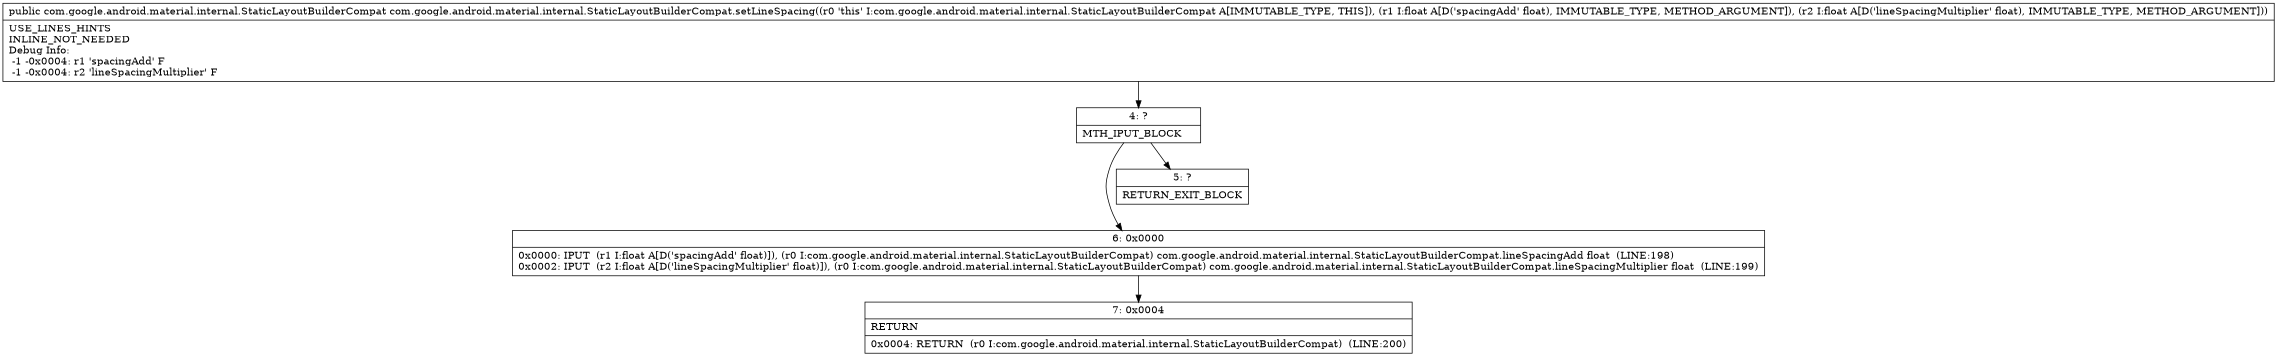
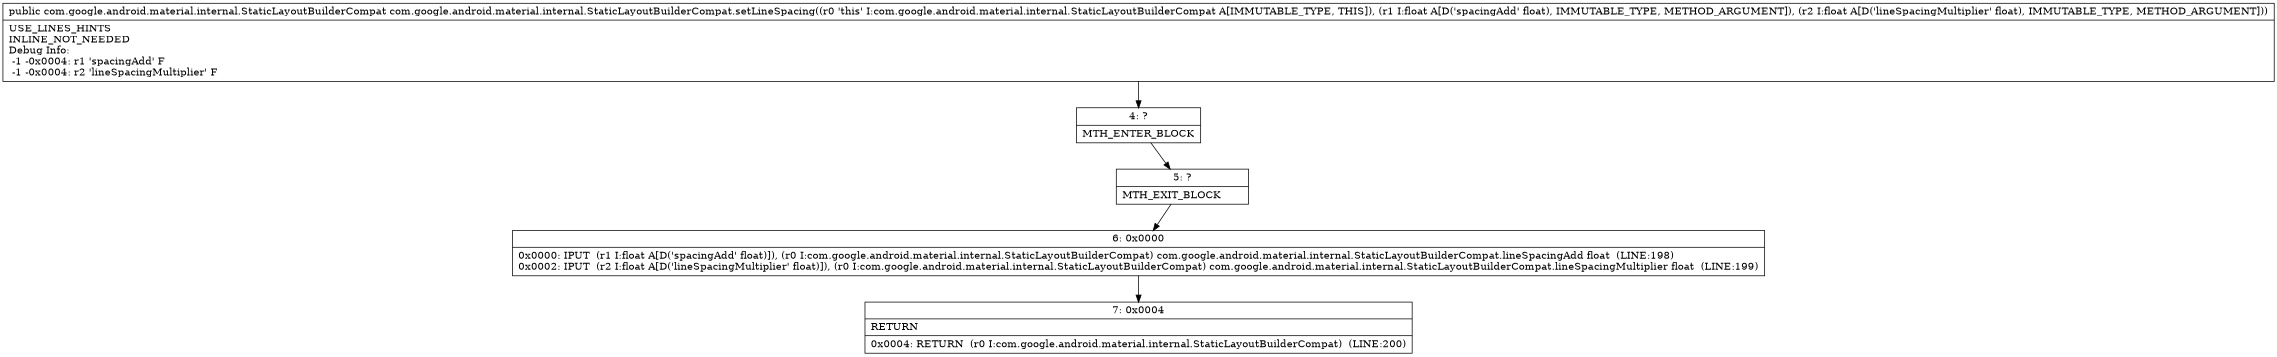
(1132, 134) -> (1139, 134)
(1106, 182) -> (1164, 214)
(1182, 195) -> (1172, 195)
